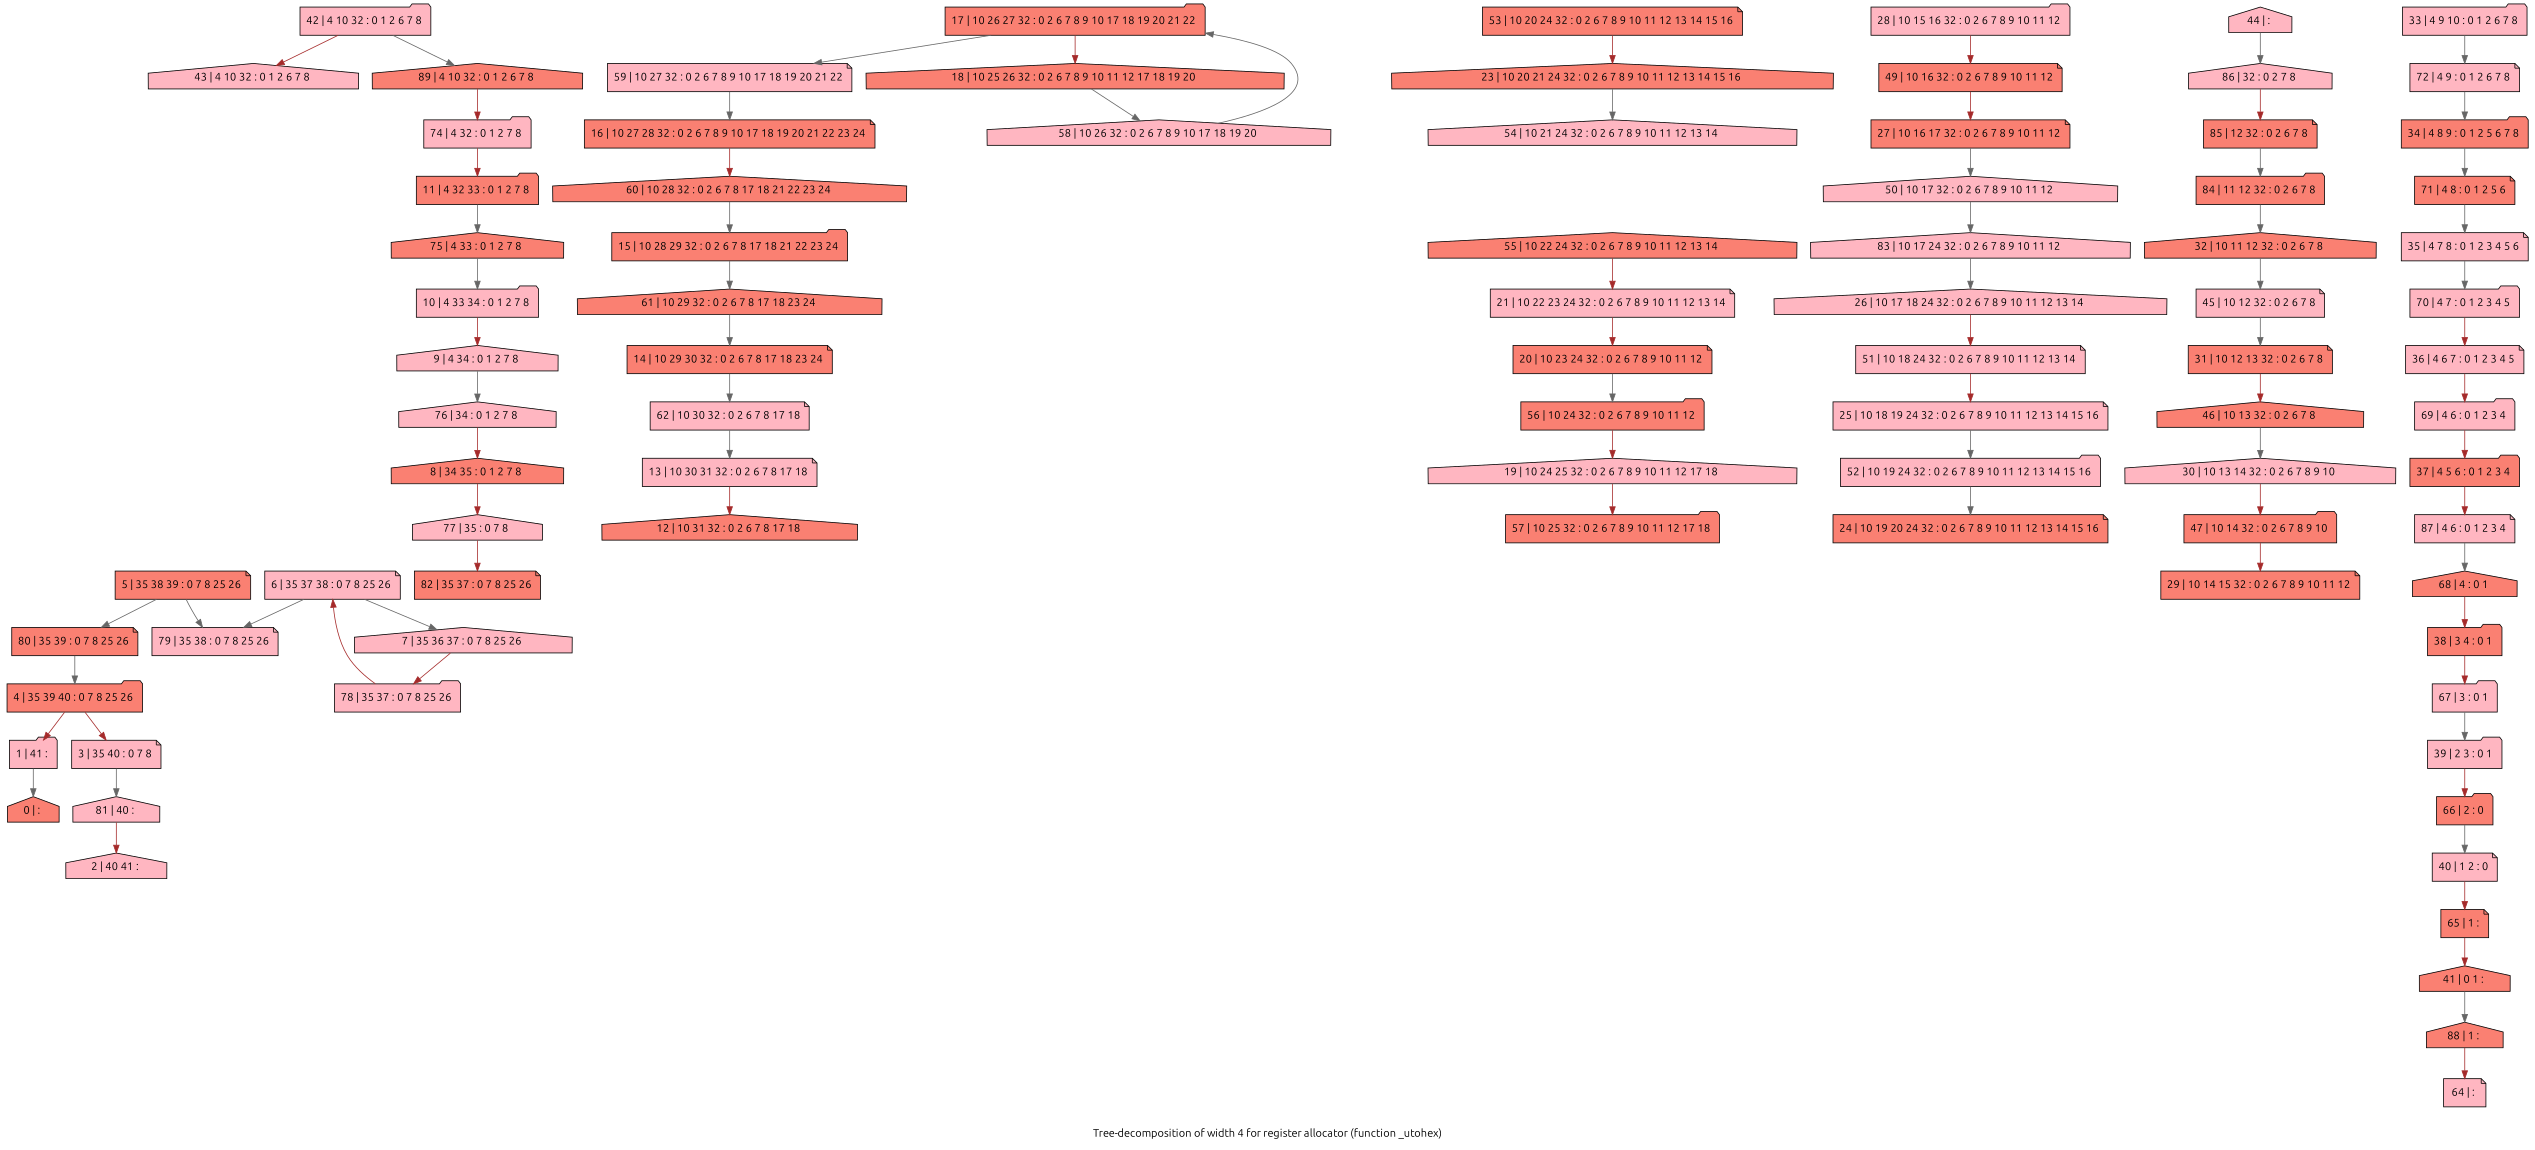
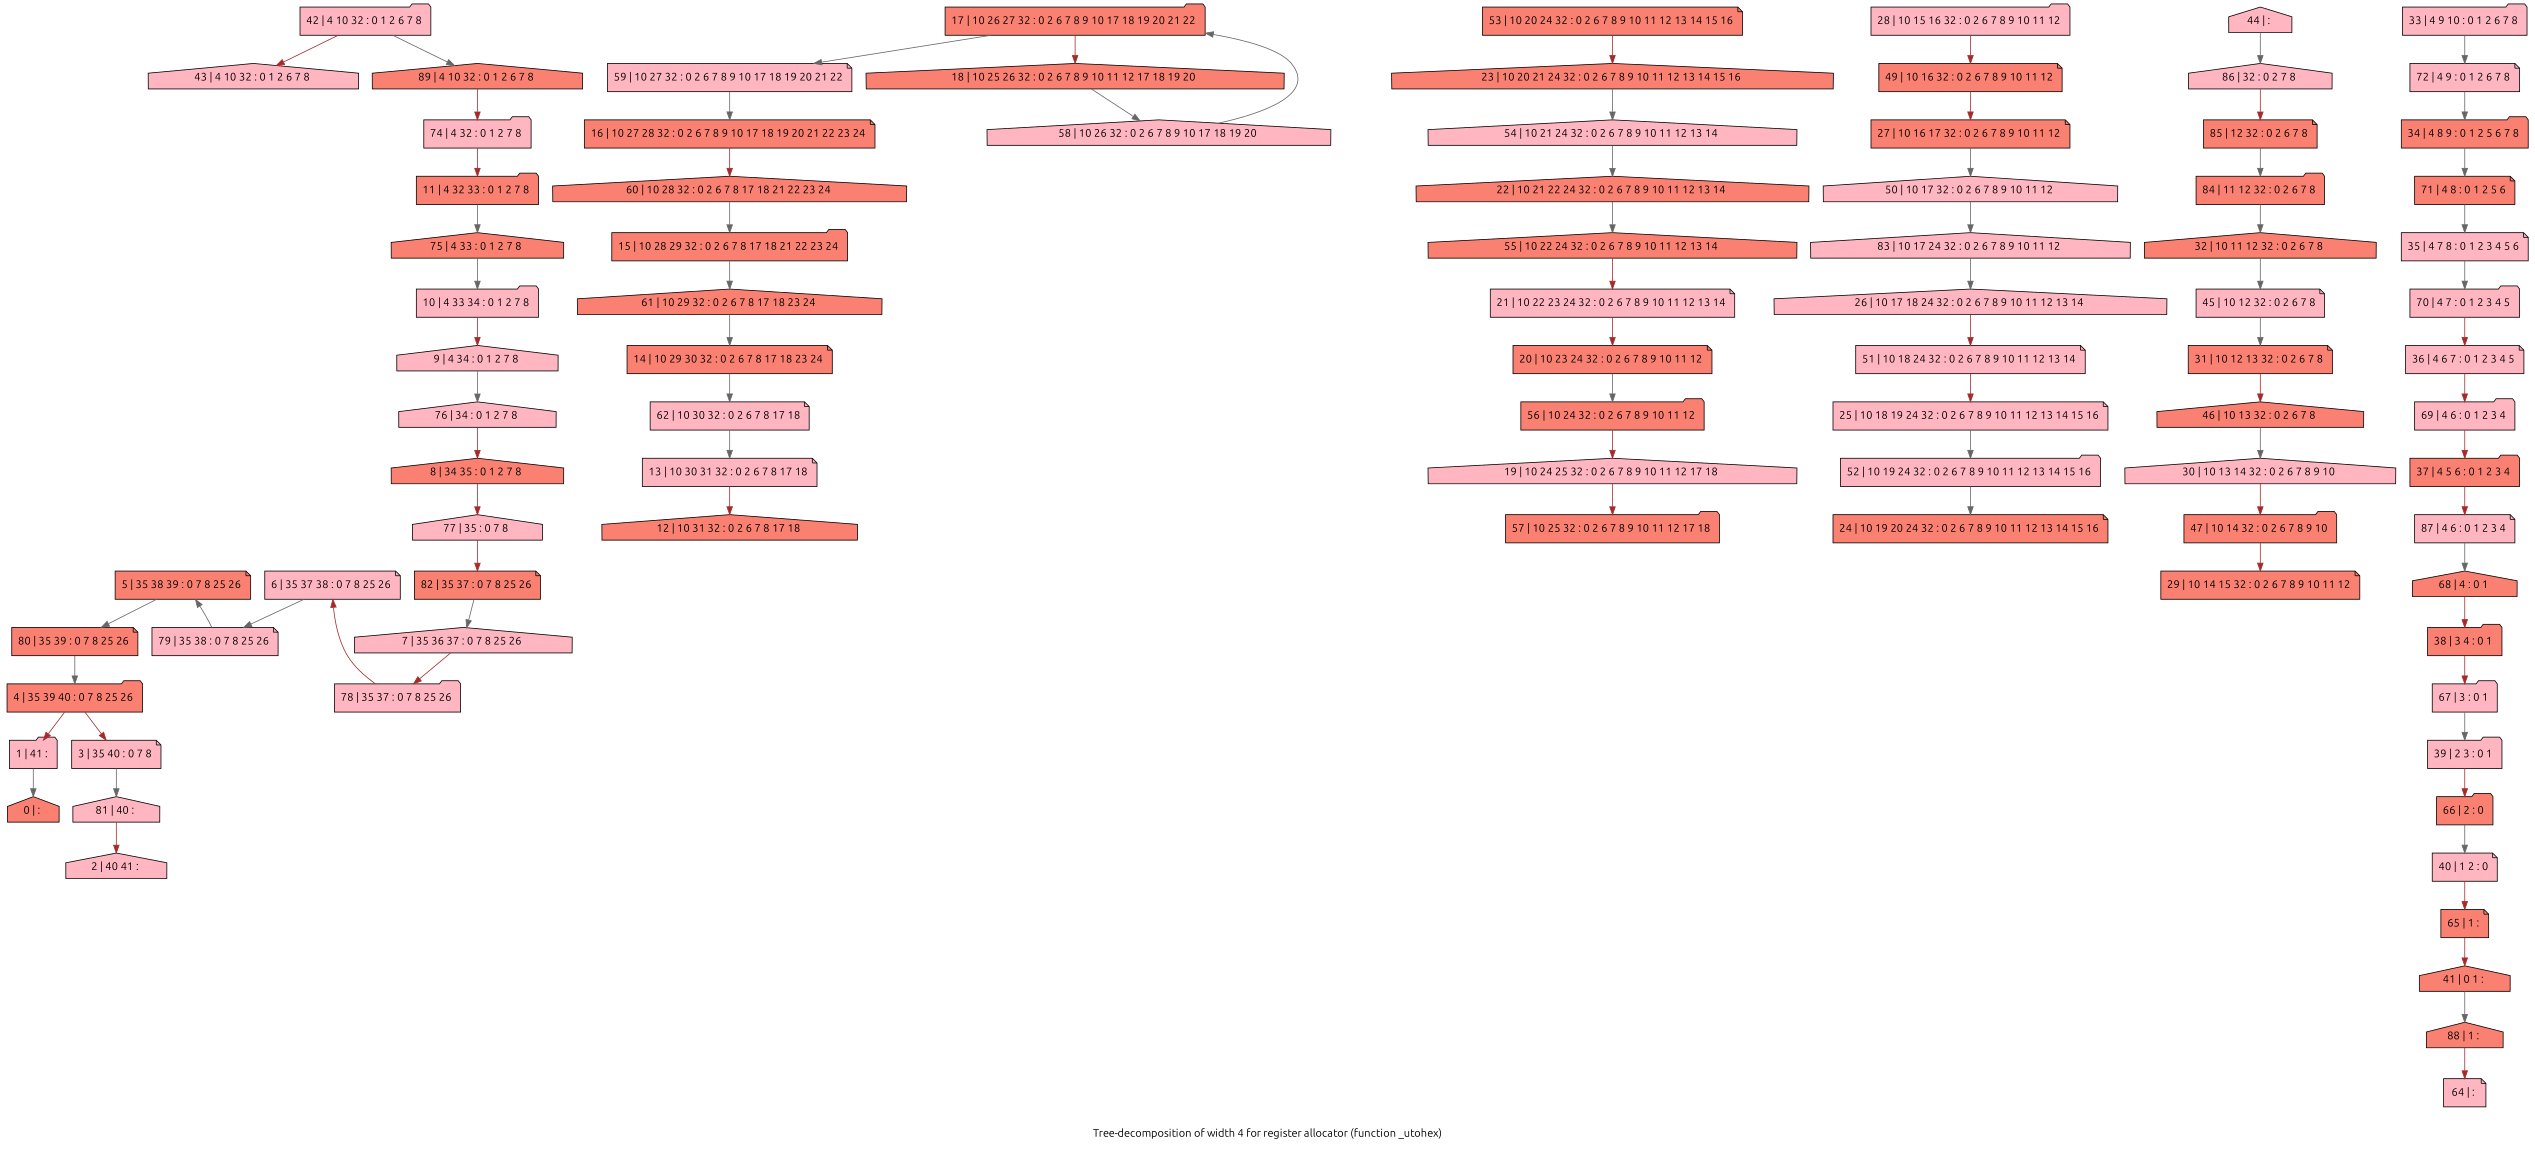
none -> (1612, 190)
(192, 610) -> (206, 617)
(397, 613) -> (471, 610)
